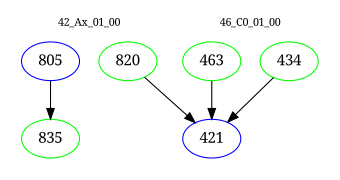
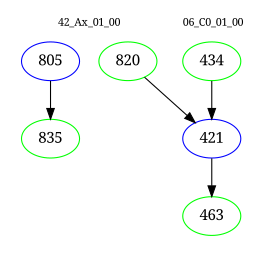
(250, 23) -> (213, 23)
(212, 95) -> (212, 172)
